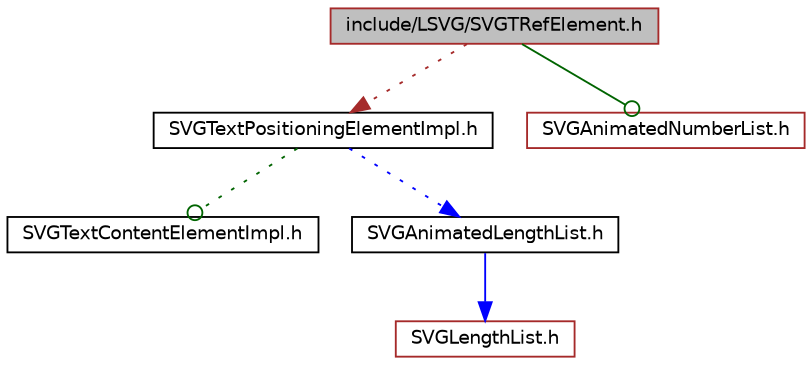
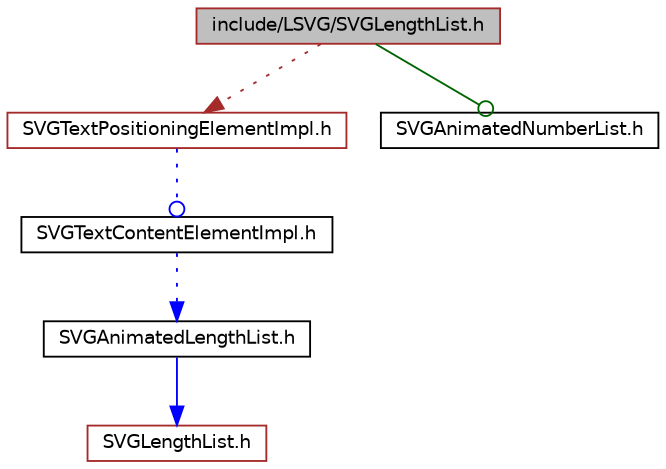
(494, 26) -> (348, 26)
(323, 130) -> (177, 130)
(666, 130) -> (520, 130)
(396, 177) -> (177, 277)
(249, 179) -> (177, 175)
